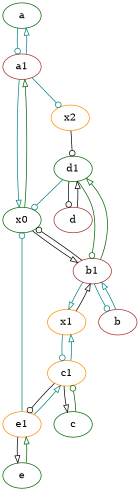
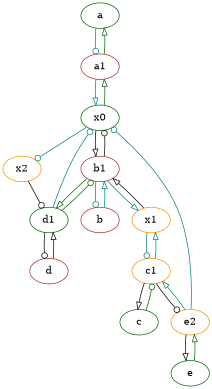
(27, 45) -> (105, 45)
(44, 90) -> (63, 142)
(22, 424) -> (190, 322)
